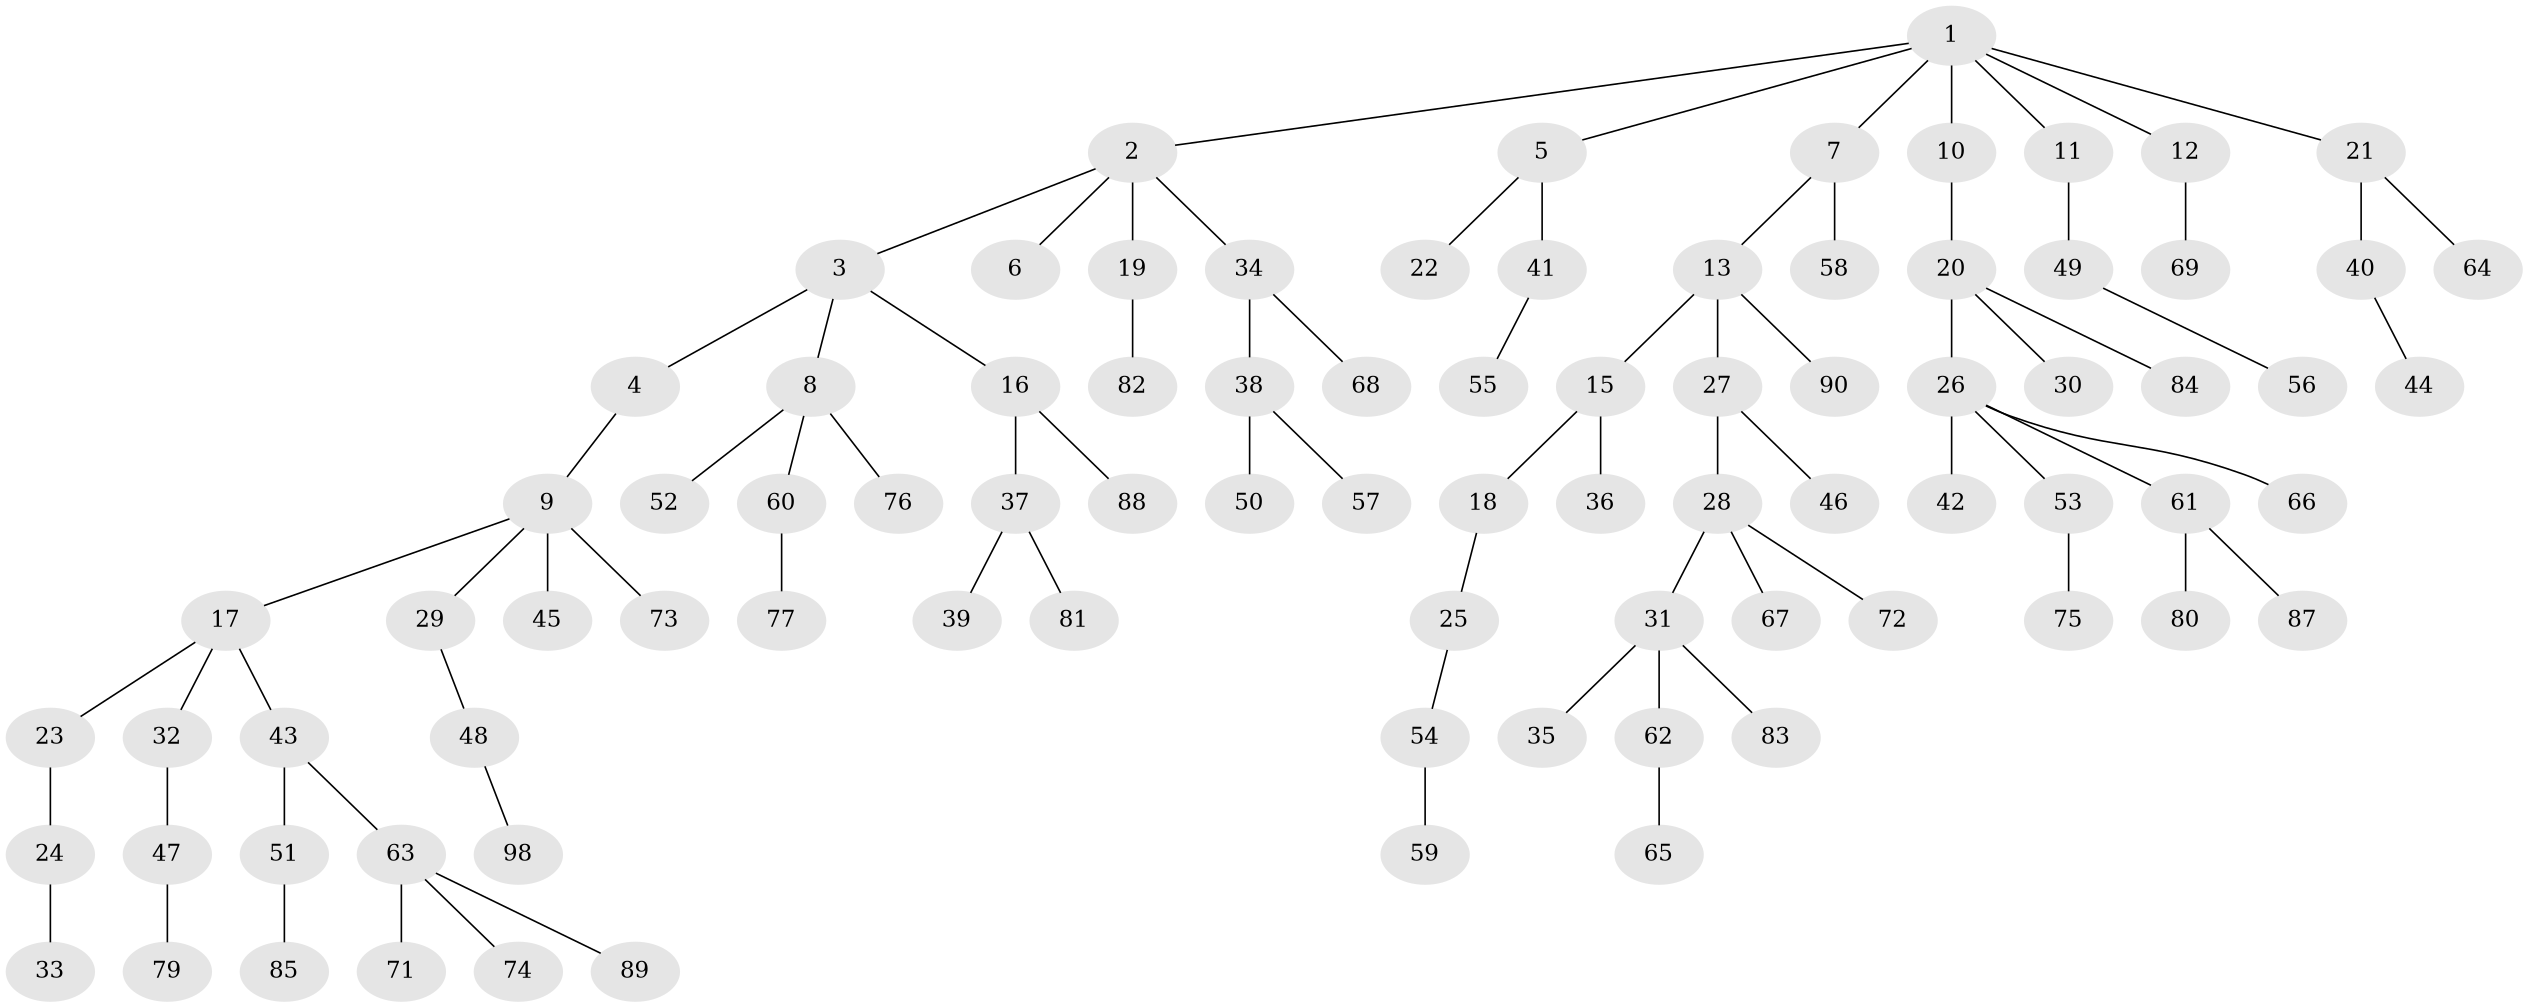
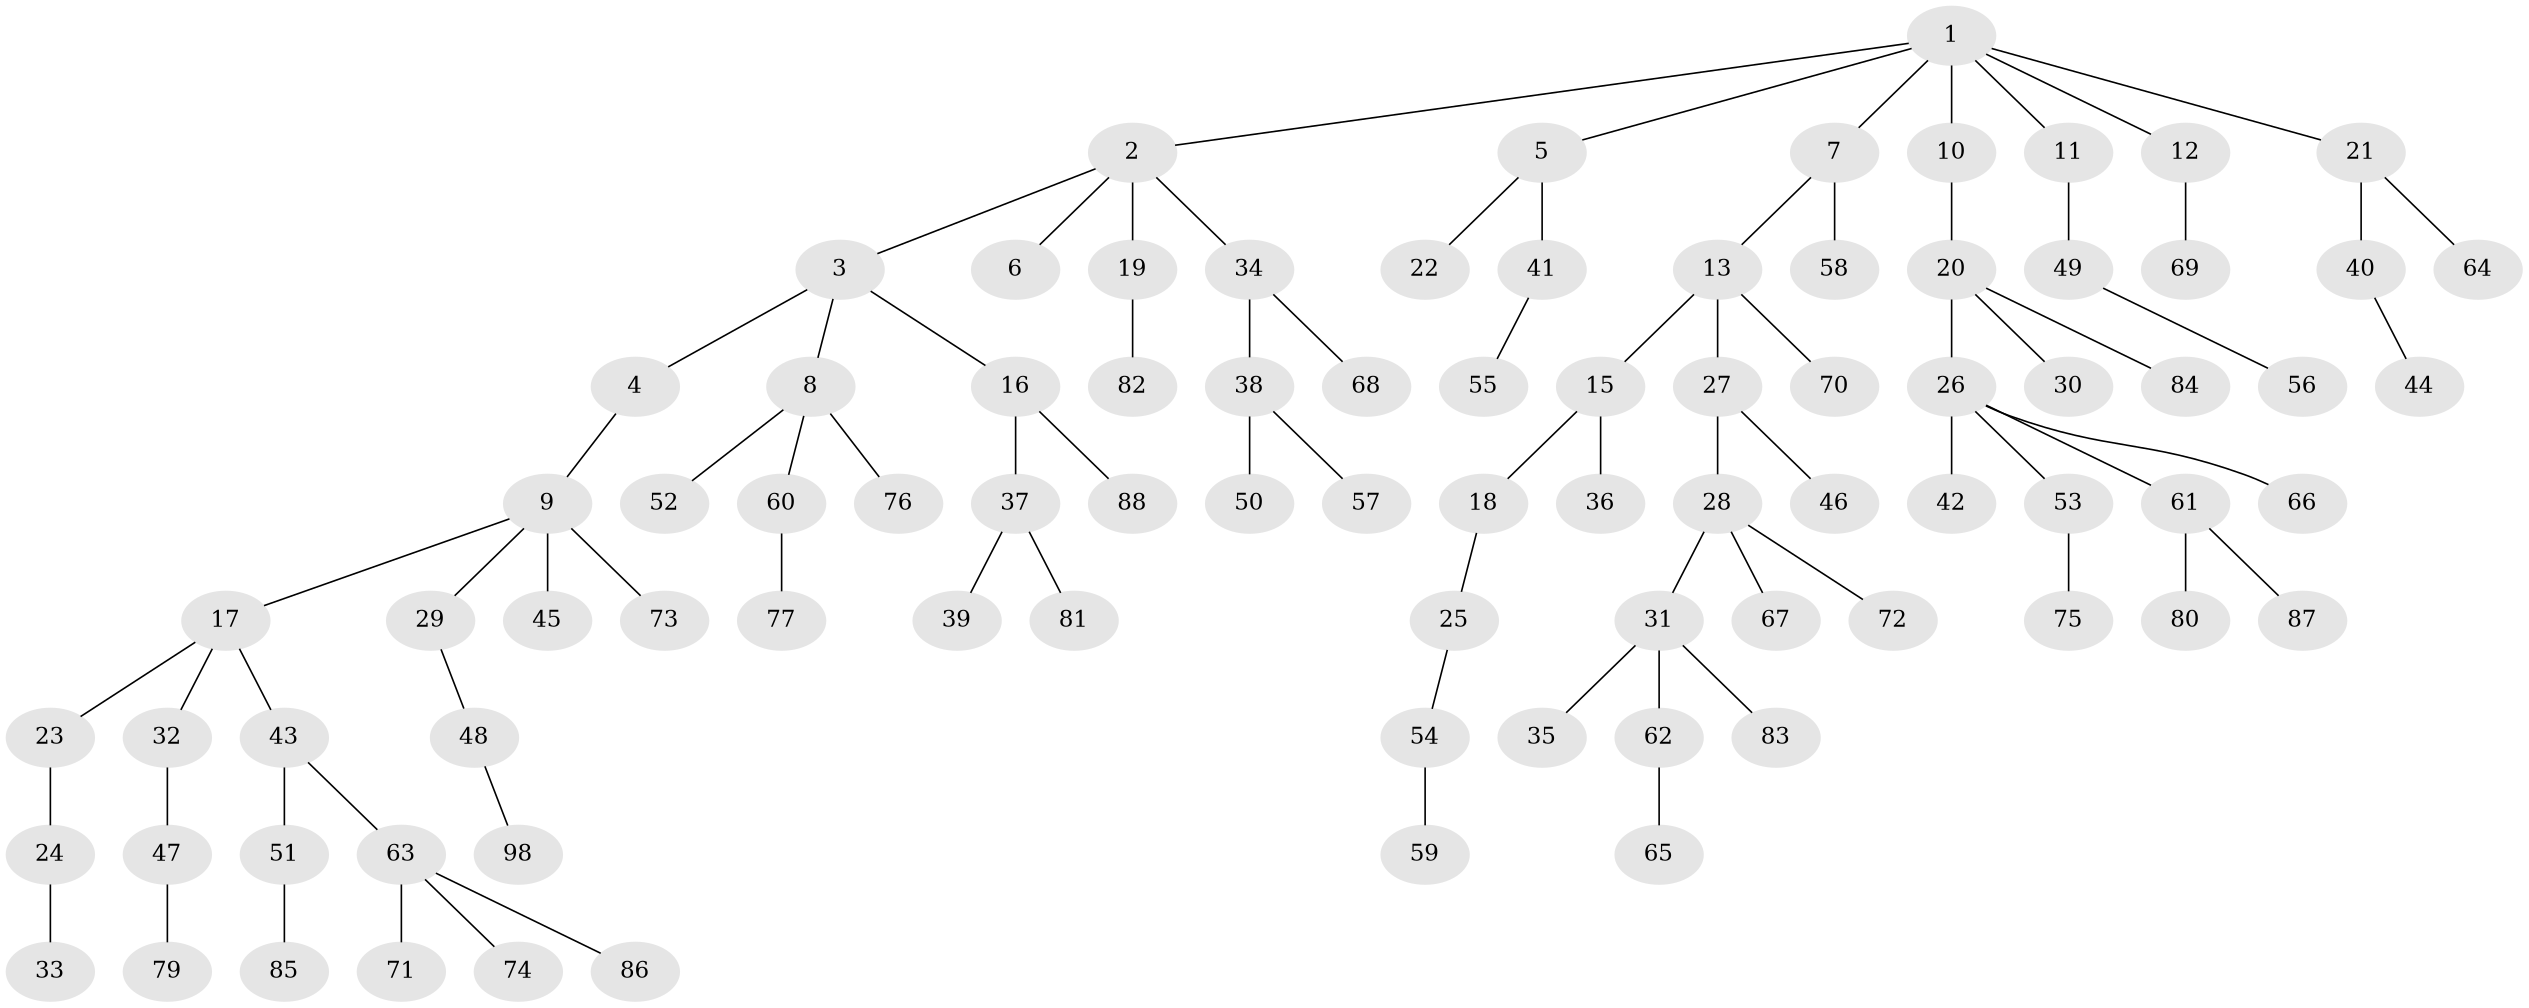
(1835, 387) -> (1835, 387)
(635, 972) -> (635, 972)
